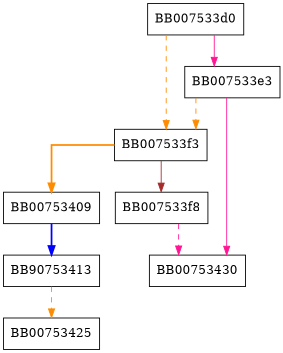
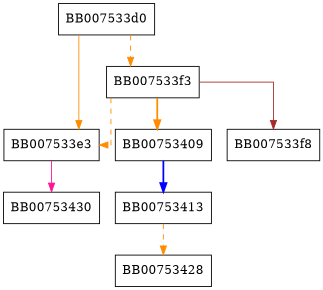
(214, 46) -> (79, 78)
(196, 109) -> (111, 123)
(179, 235) -> none
(52, 271) -> (163, 208)
(52, 334) -> (163, 271)
